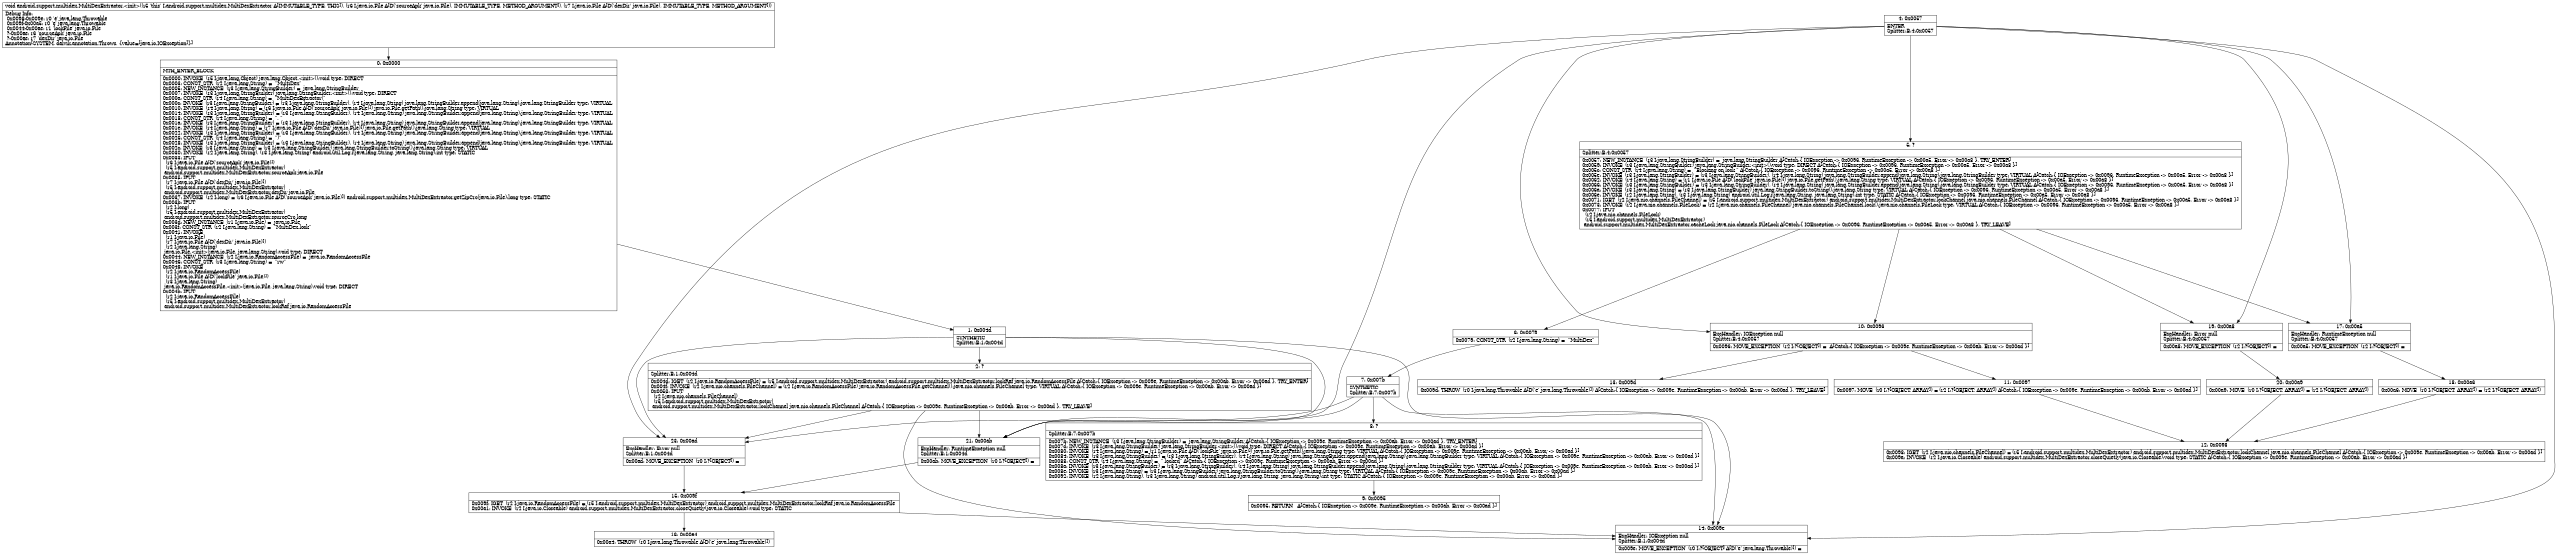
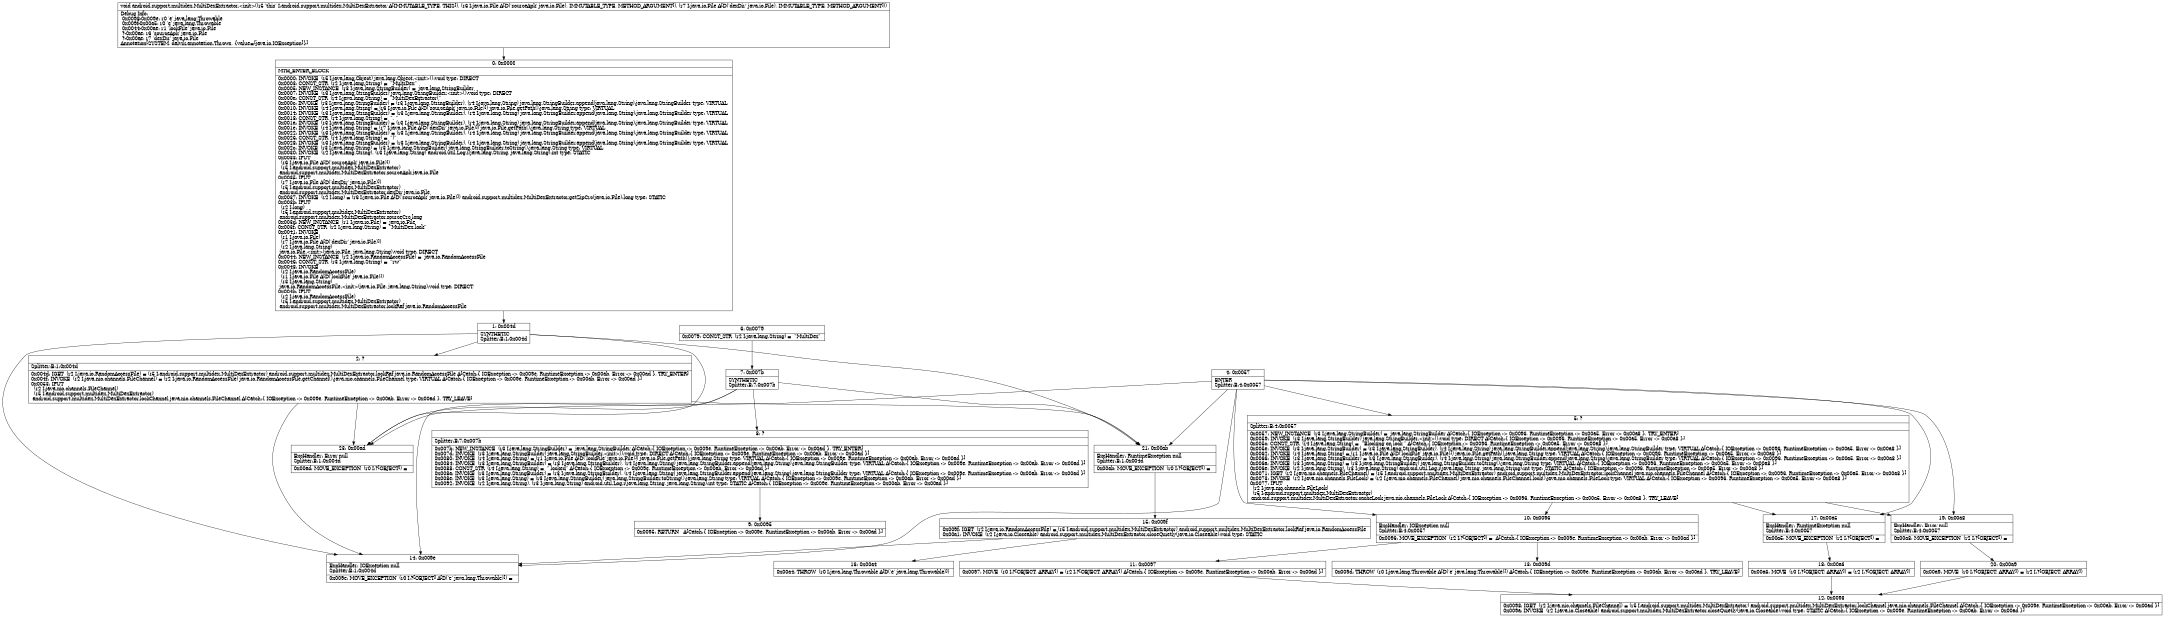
(1674, 279) -> none
(684, 477) -> none
